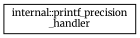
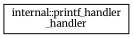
(70, 19) -> (66, 19)
